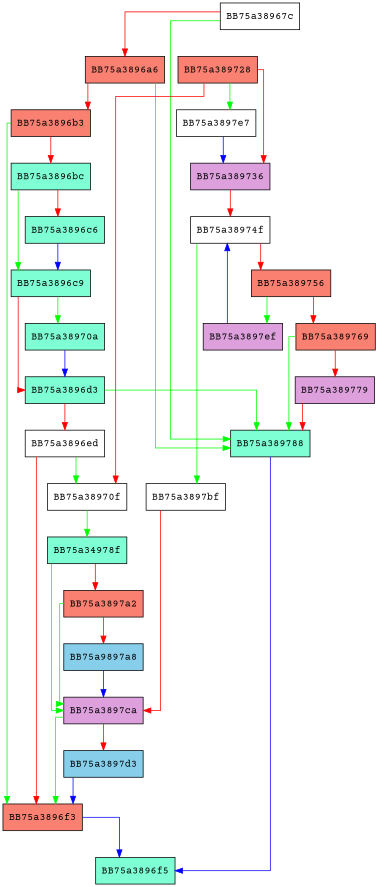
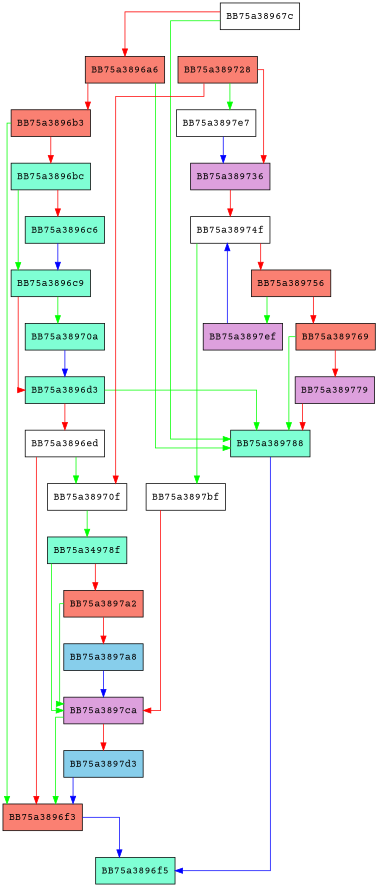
(103, 657) -> (103, 657)
